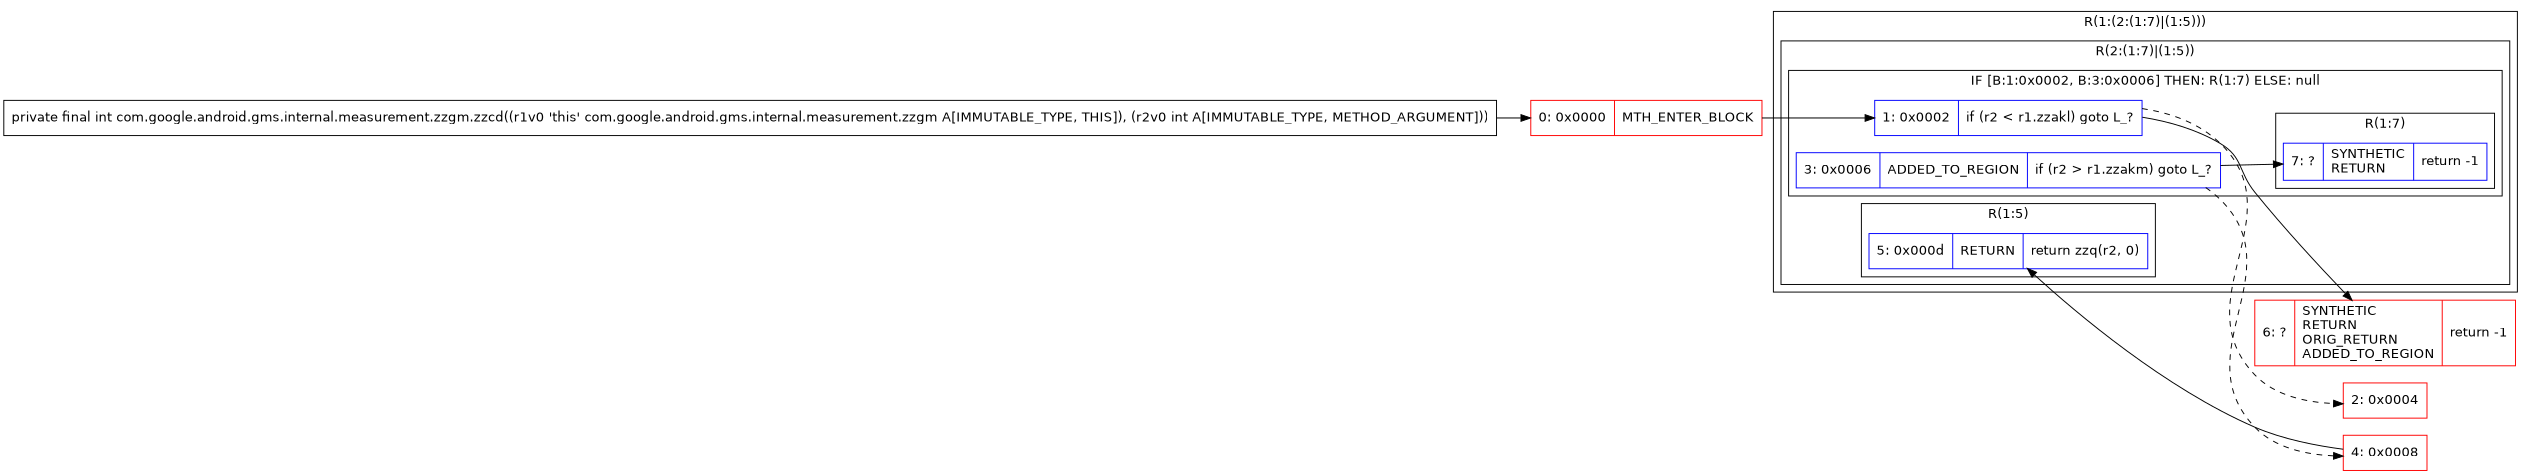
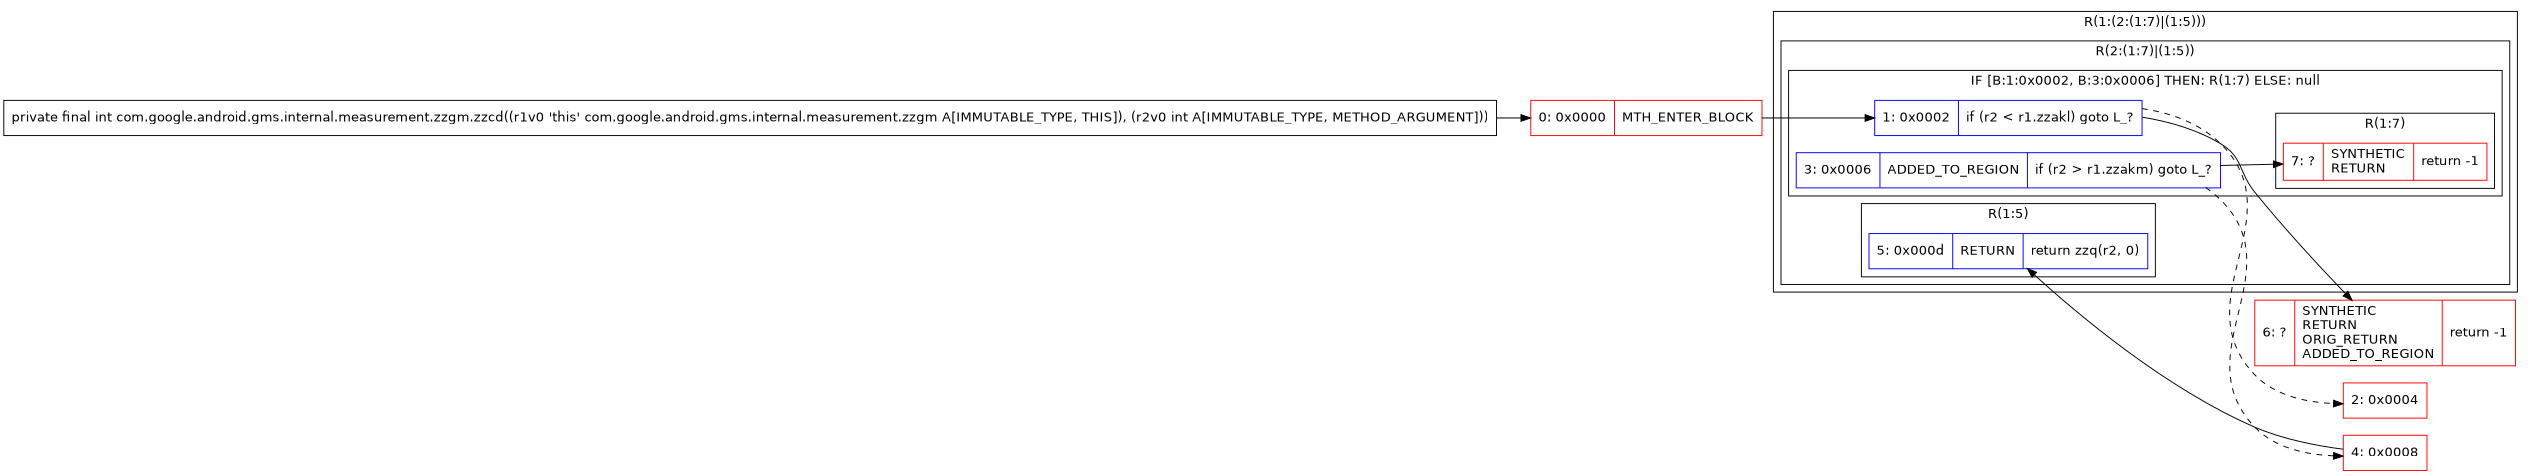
(2385, 162) -> (2385, 162)
